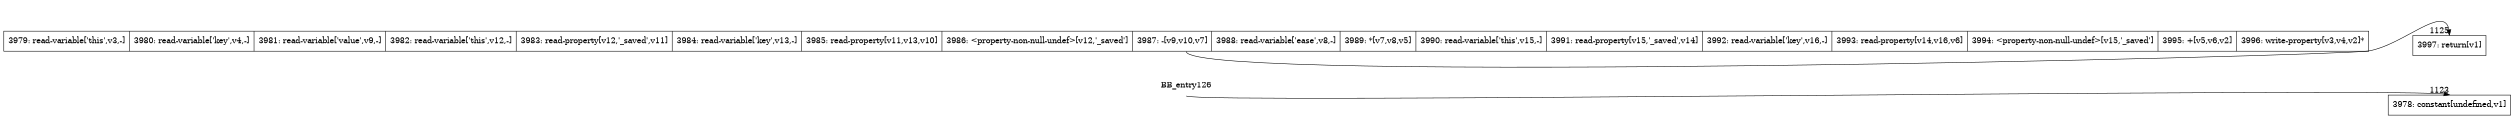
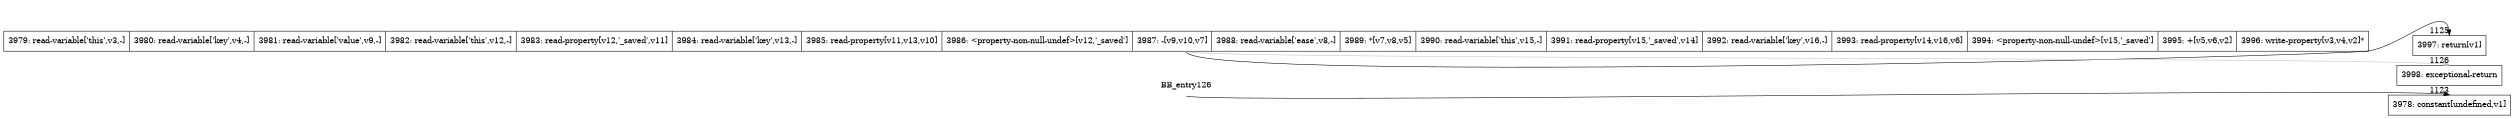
none -> (2449, 75)
